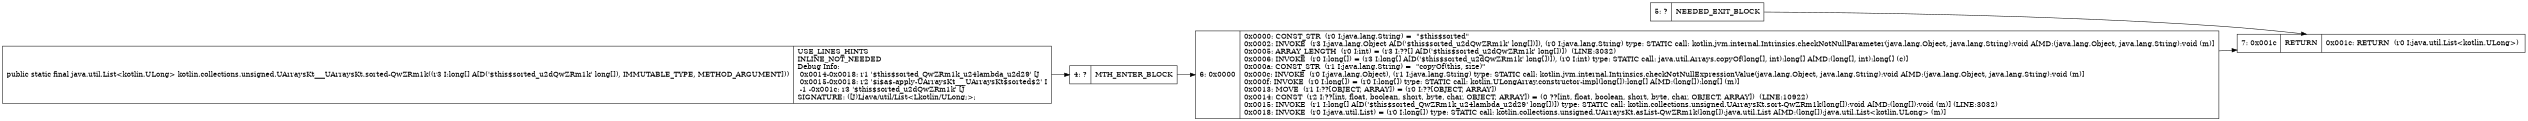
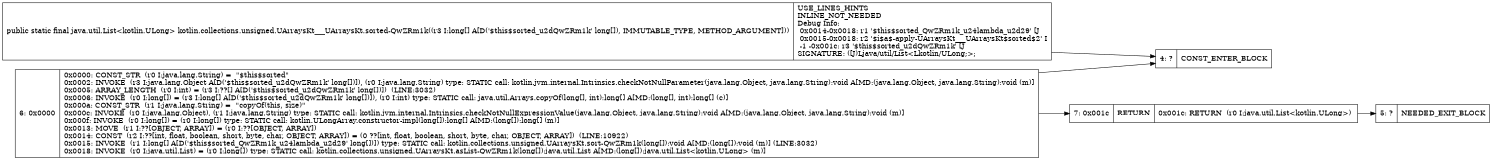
(2033, 17) -> (1364, 114)
(1134, 75) -> (1224, 59)
(1184, 75) -> (1095, 68)
